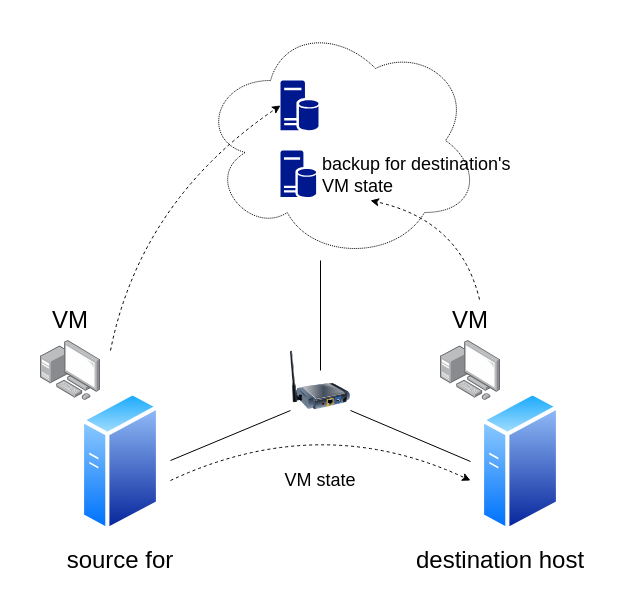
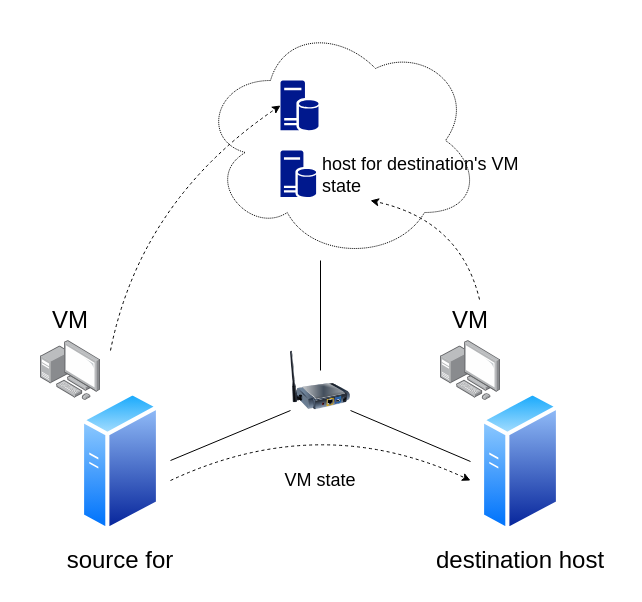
(422, 176) -> (416, 176)
(501, 561) -> (521, 561)
